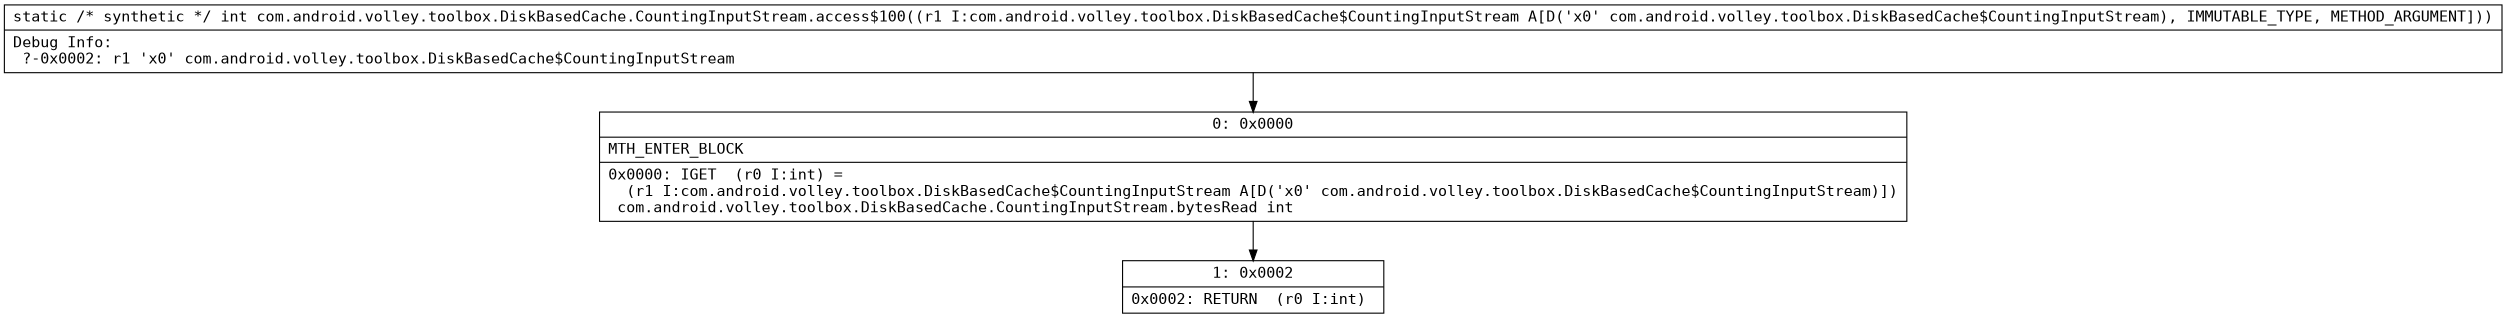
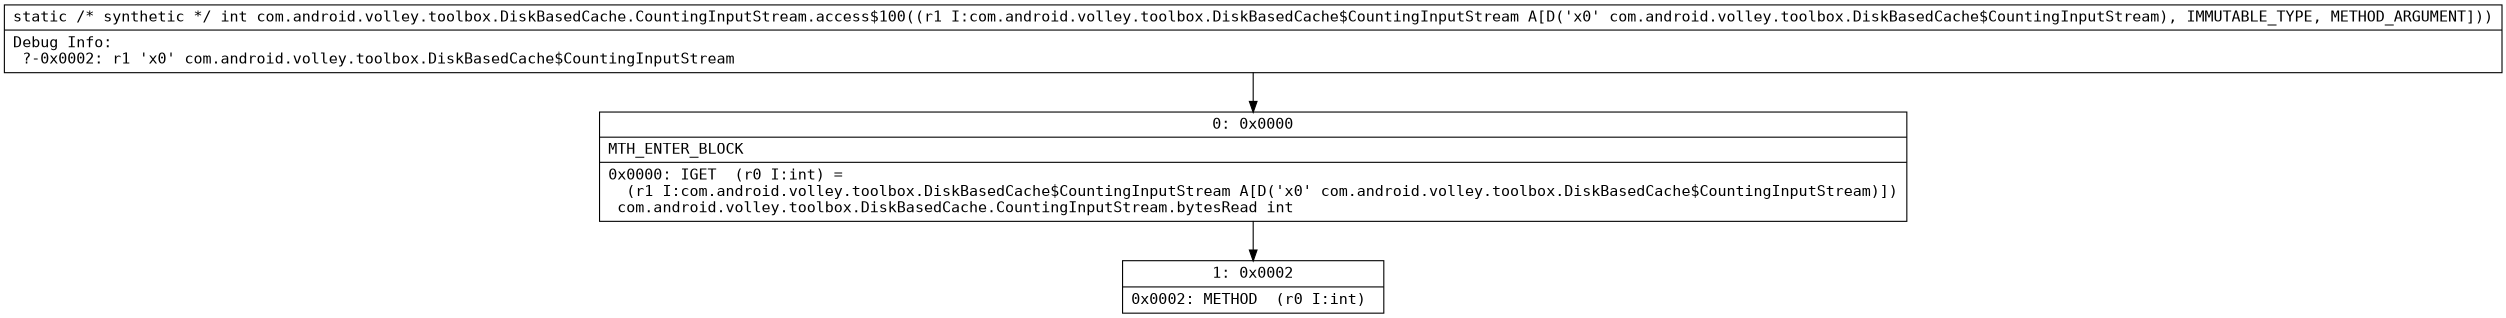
(1253, 299) -> (1253, 299)
